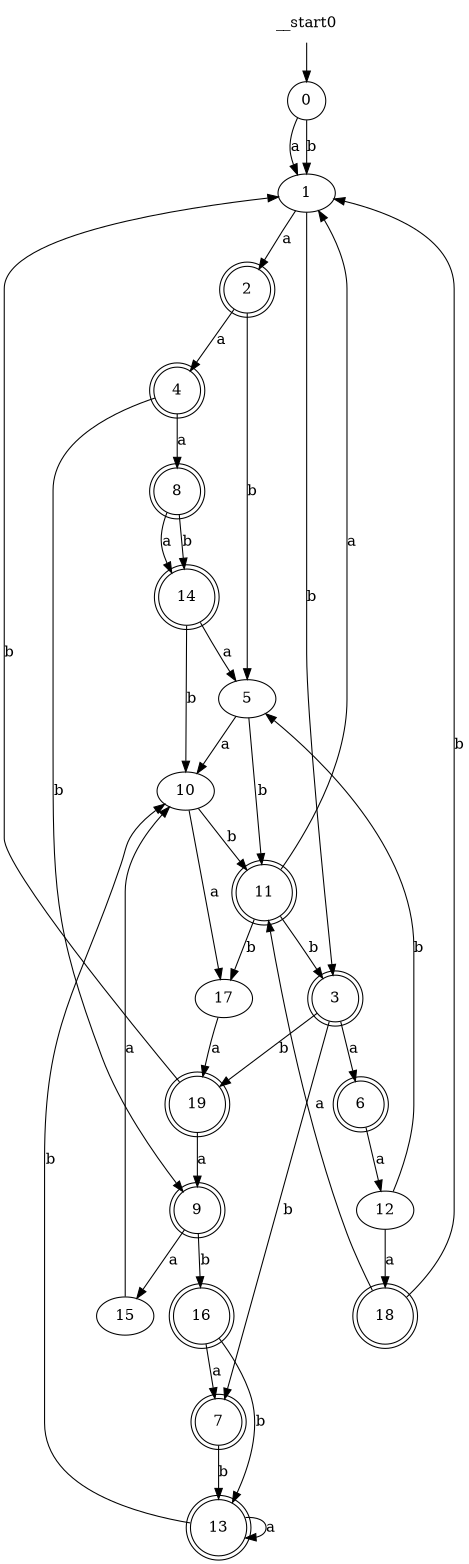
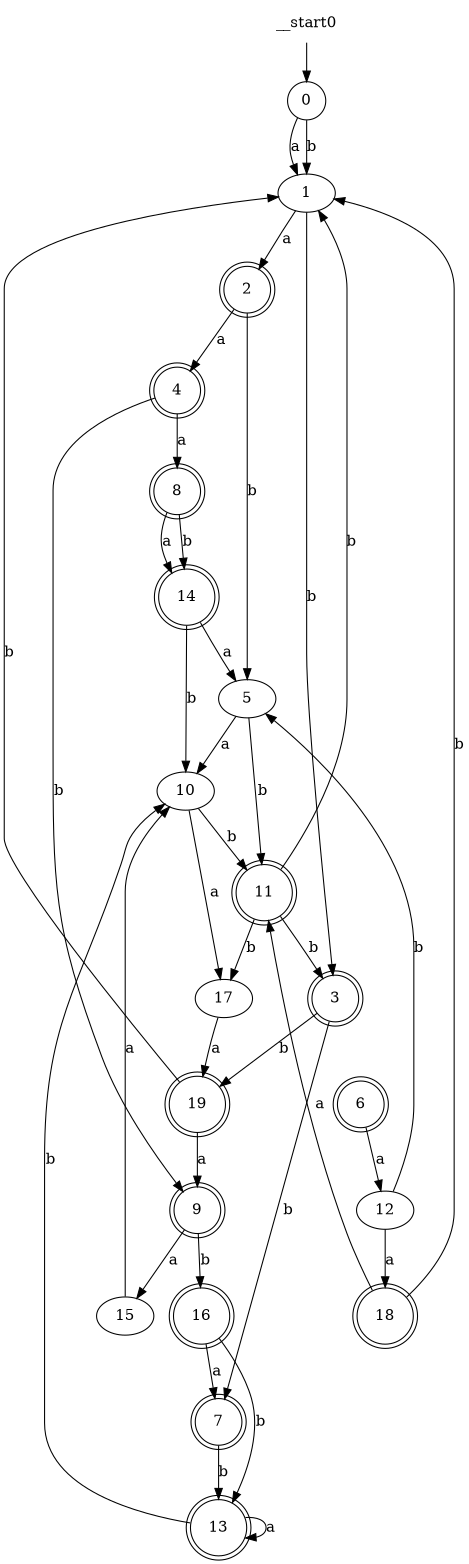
(352, 542) -> (352, 542)
(347, 1046) -> none
